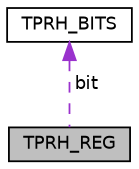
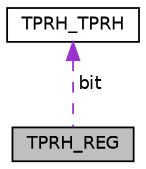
(69, 25) -> (73, 25)
